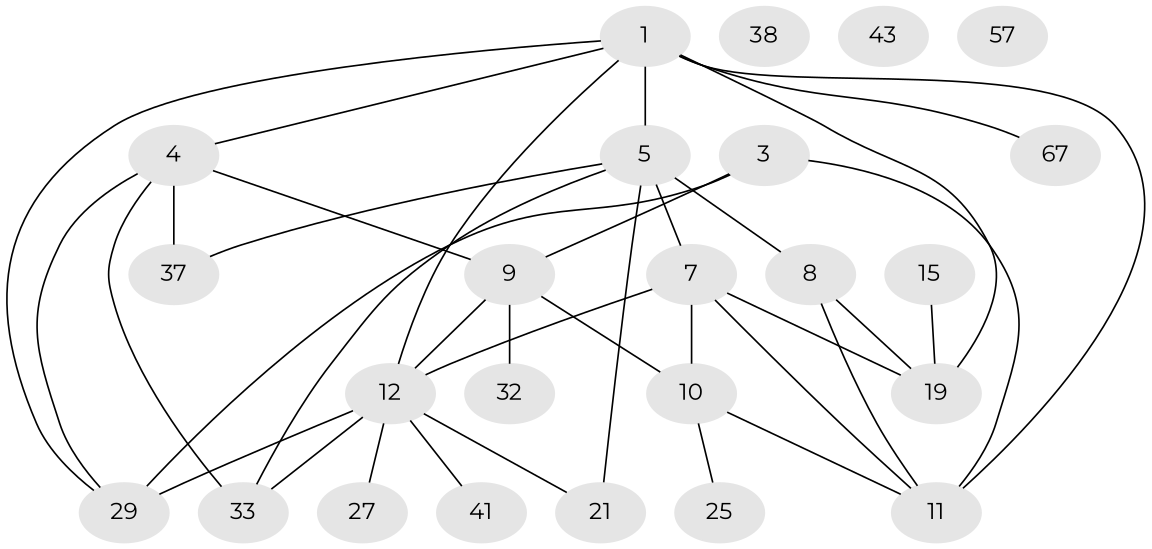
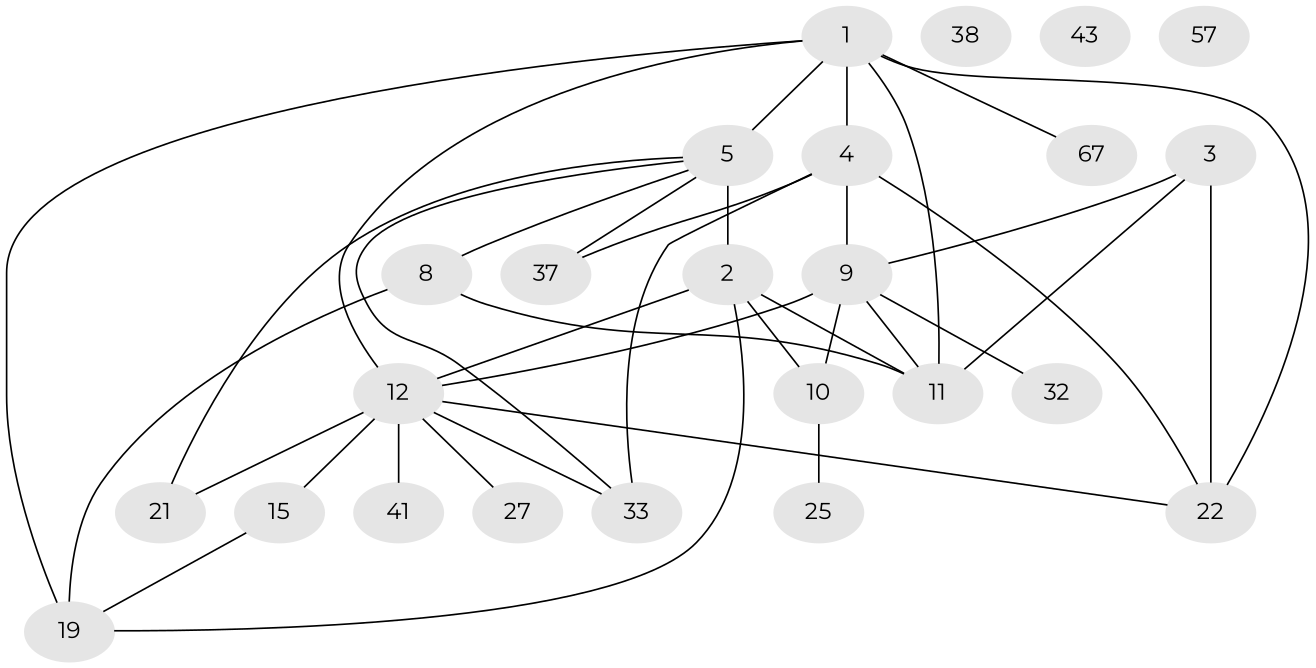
(692, 275) -> (728, 275)
none -> (339, 453)
(814, 453) -> (892, 334)
(124, 513) -> (1211, 513)
